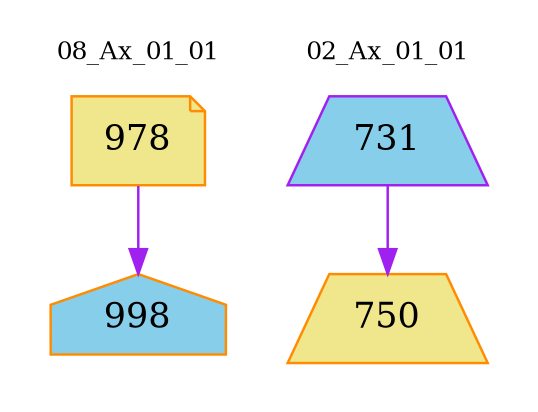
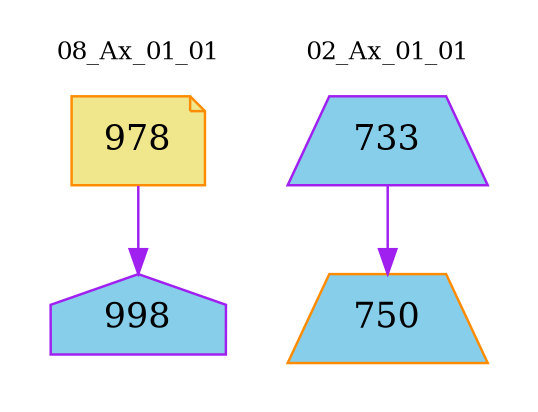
(388, 141) -> (388, 141)
(138, 319) -> (138, 319)
(388, 319) -> (388, 319)
